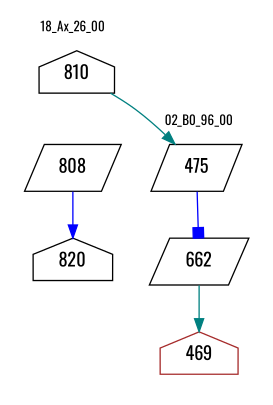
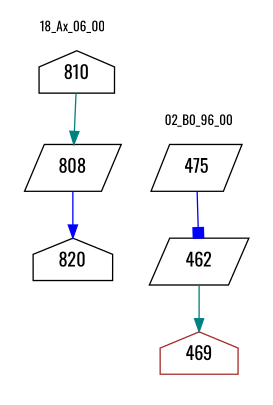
(73, 28) -> (73, 28)
(149, 120) -> (75, 112)
(199, 262) -> (199, 262)
